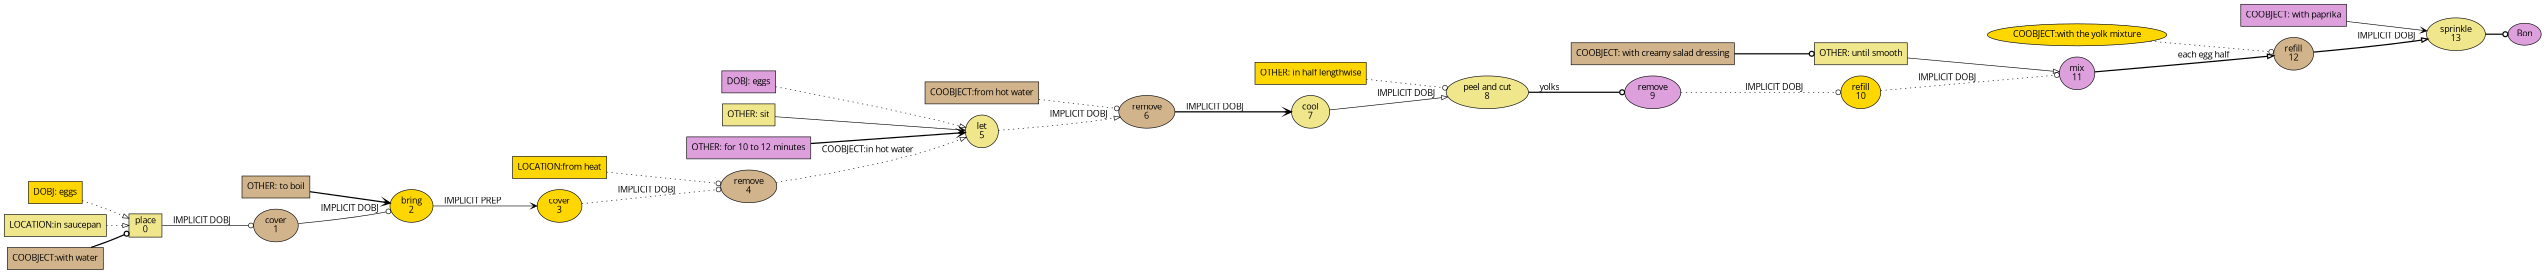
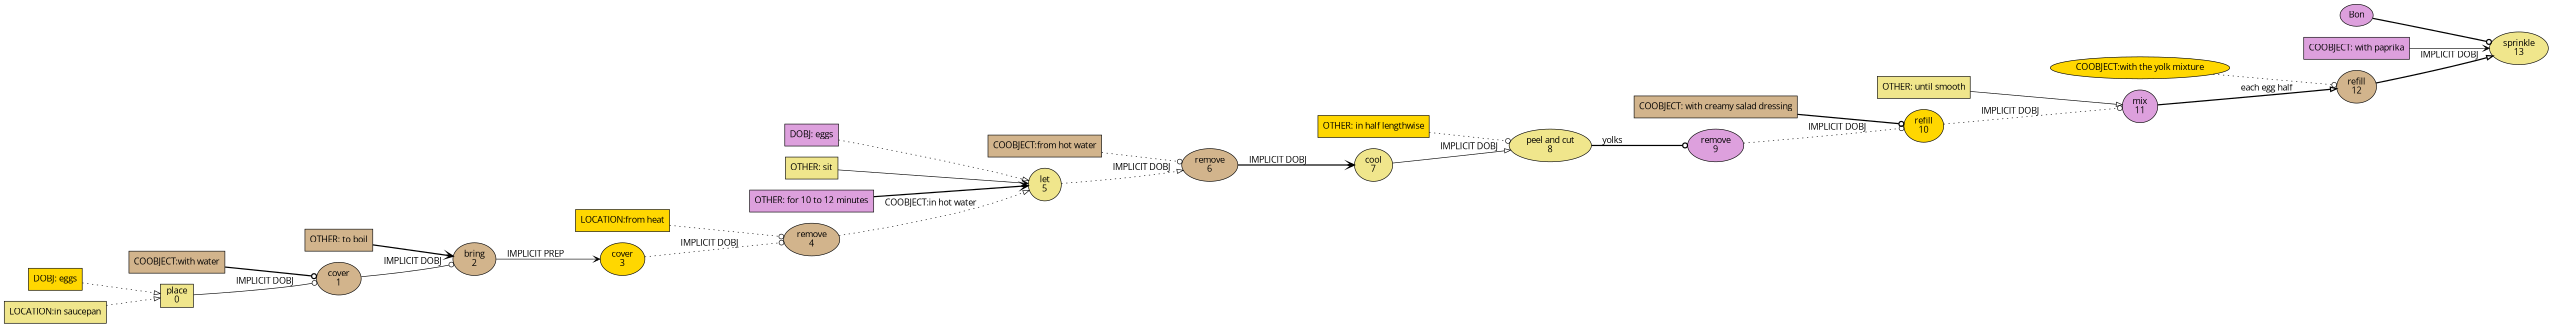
(2494, 34) -> (2430, 30)
(1772, 54) -> (1848, 119)
(411, 206) -> (474, 259)
(108, 241) -> (268, 271)
